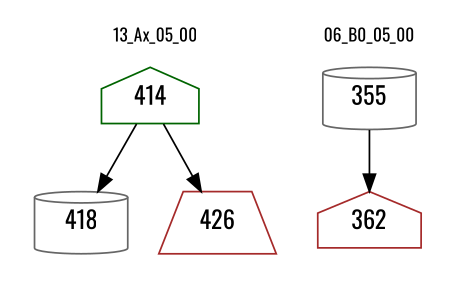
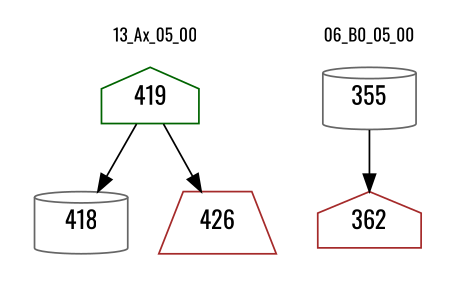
(150, 98) -> (150, 98)
